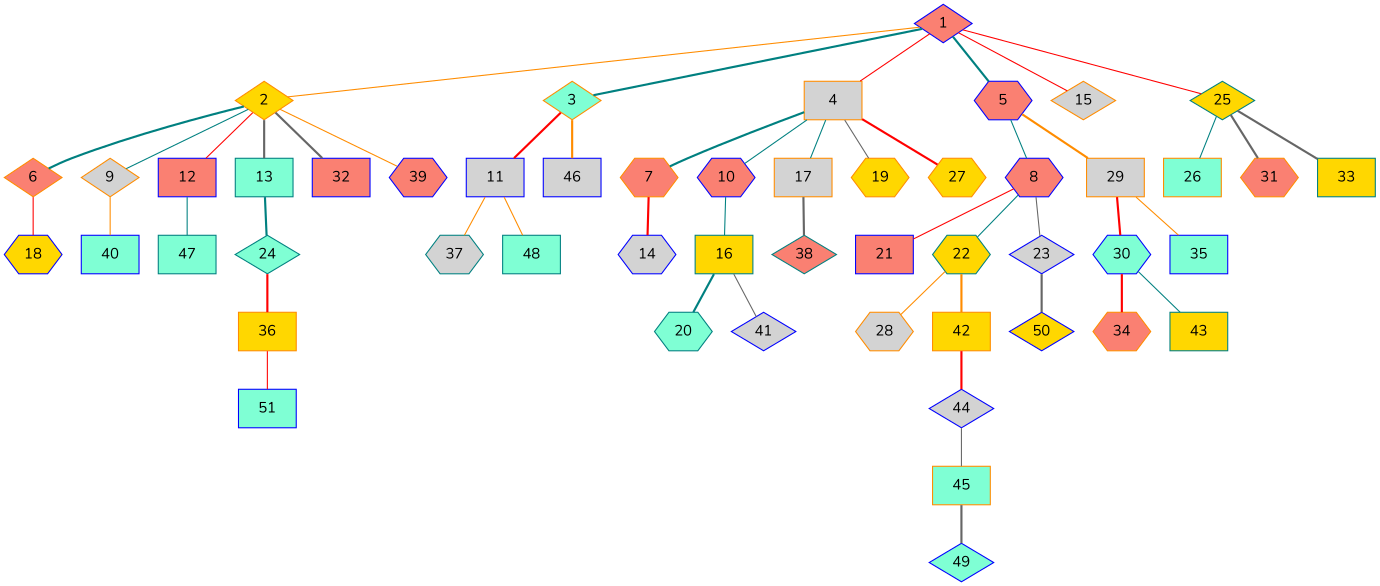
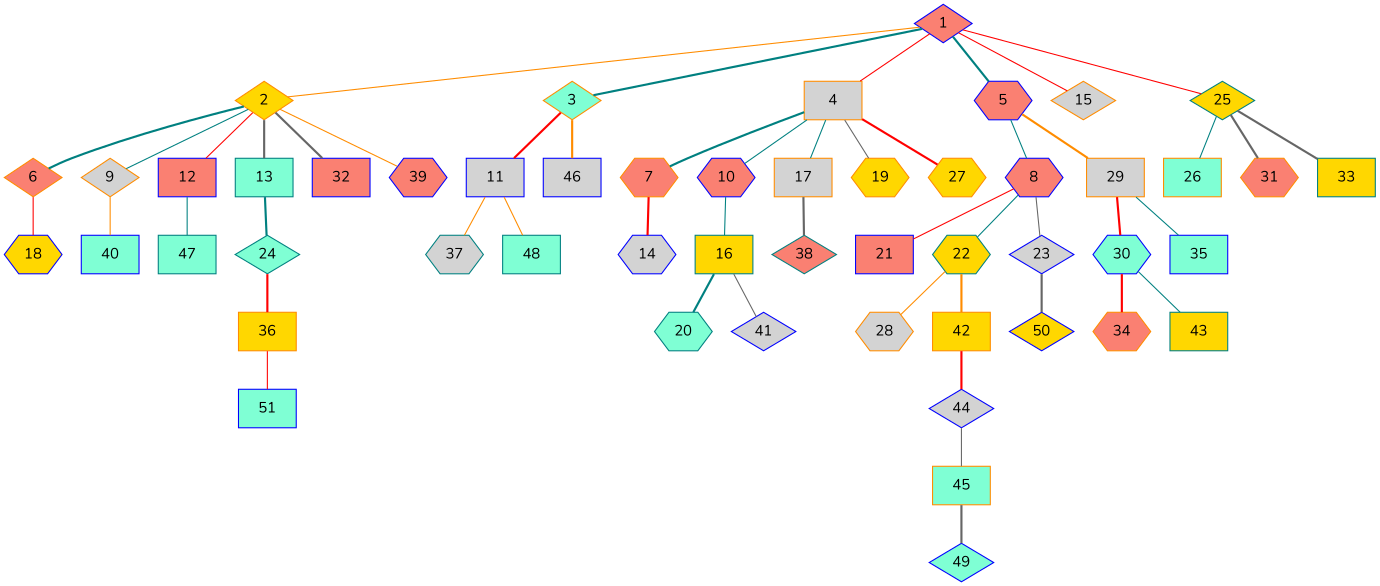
(1157, 216) -> (1157, 216)
